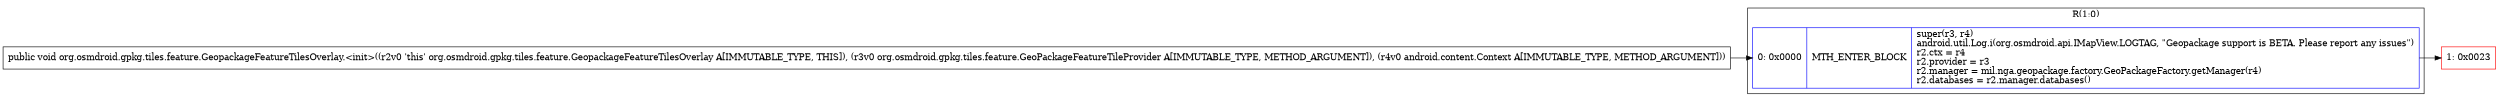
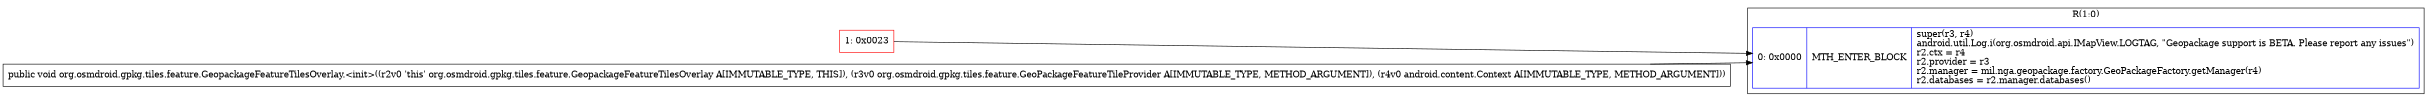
(2428, 58) -> (1320, 48)
